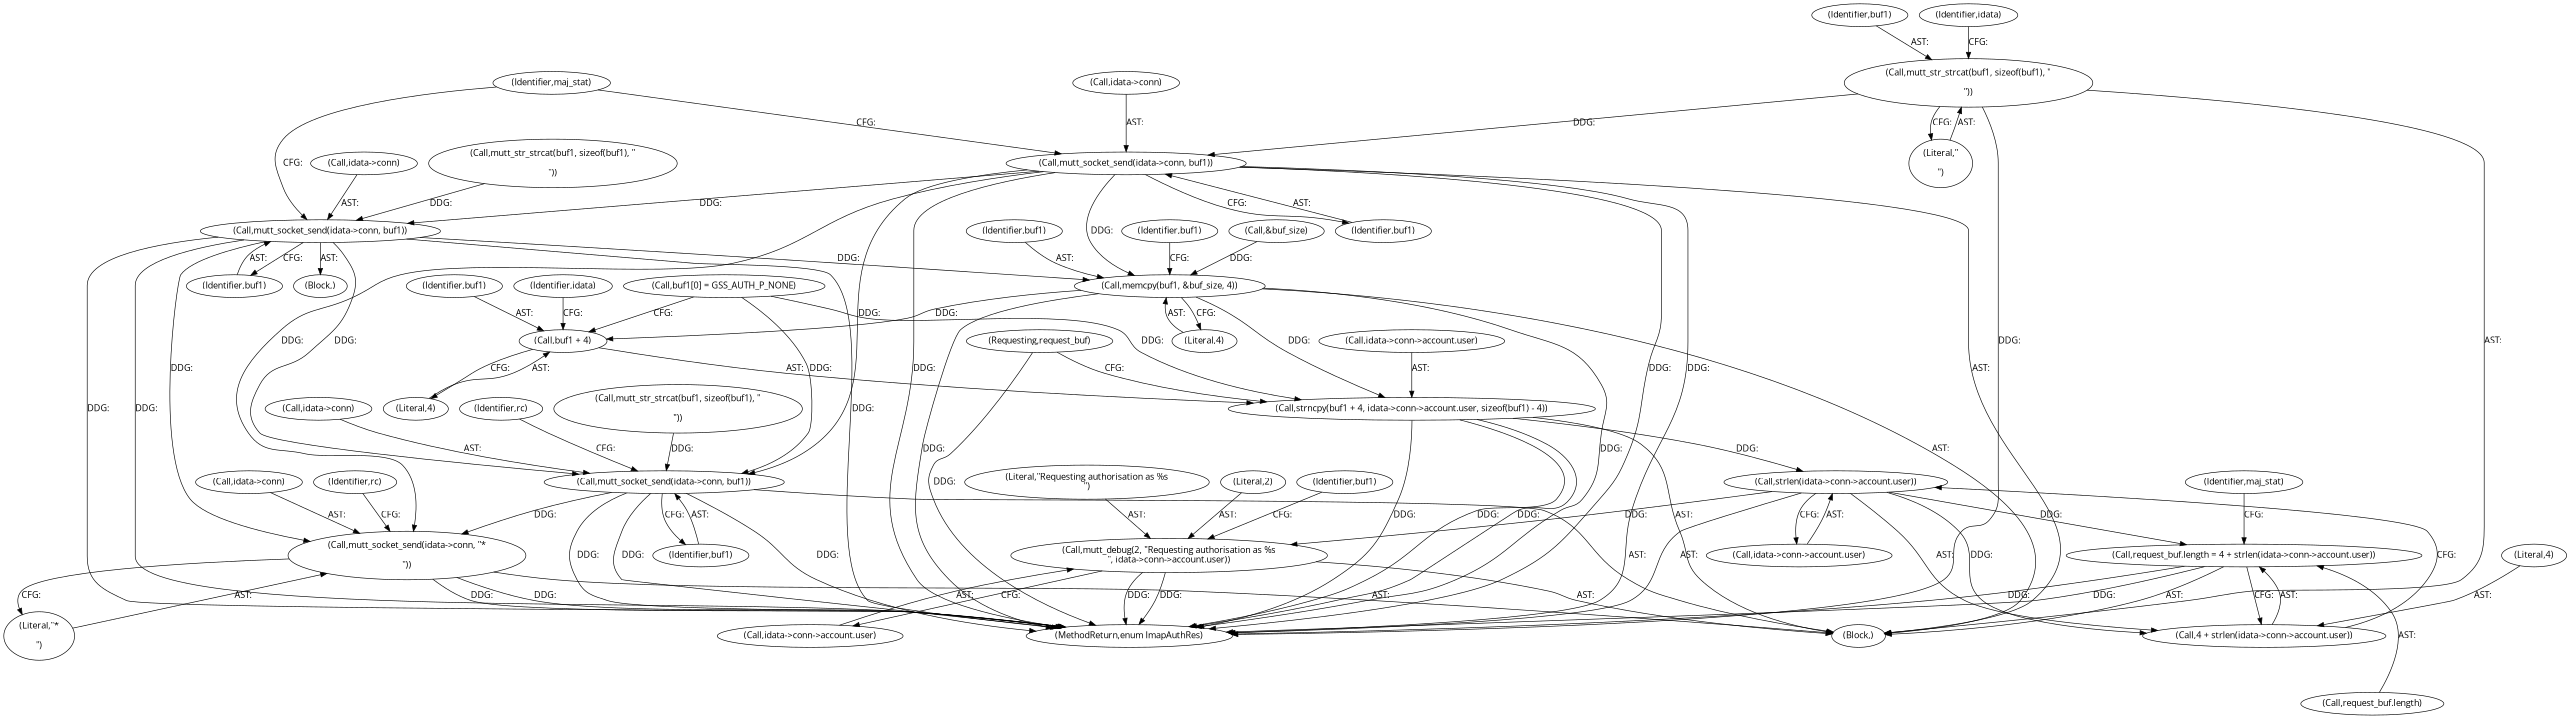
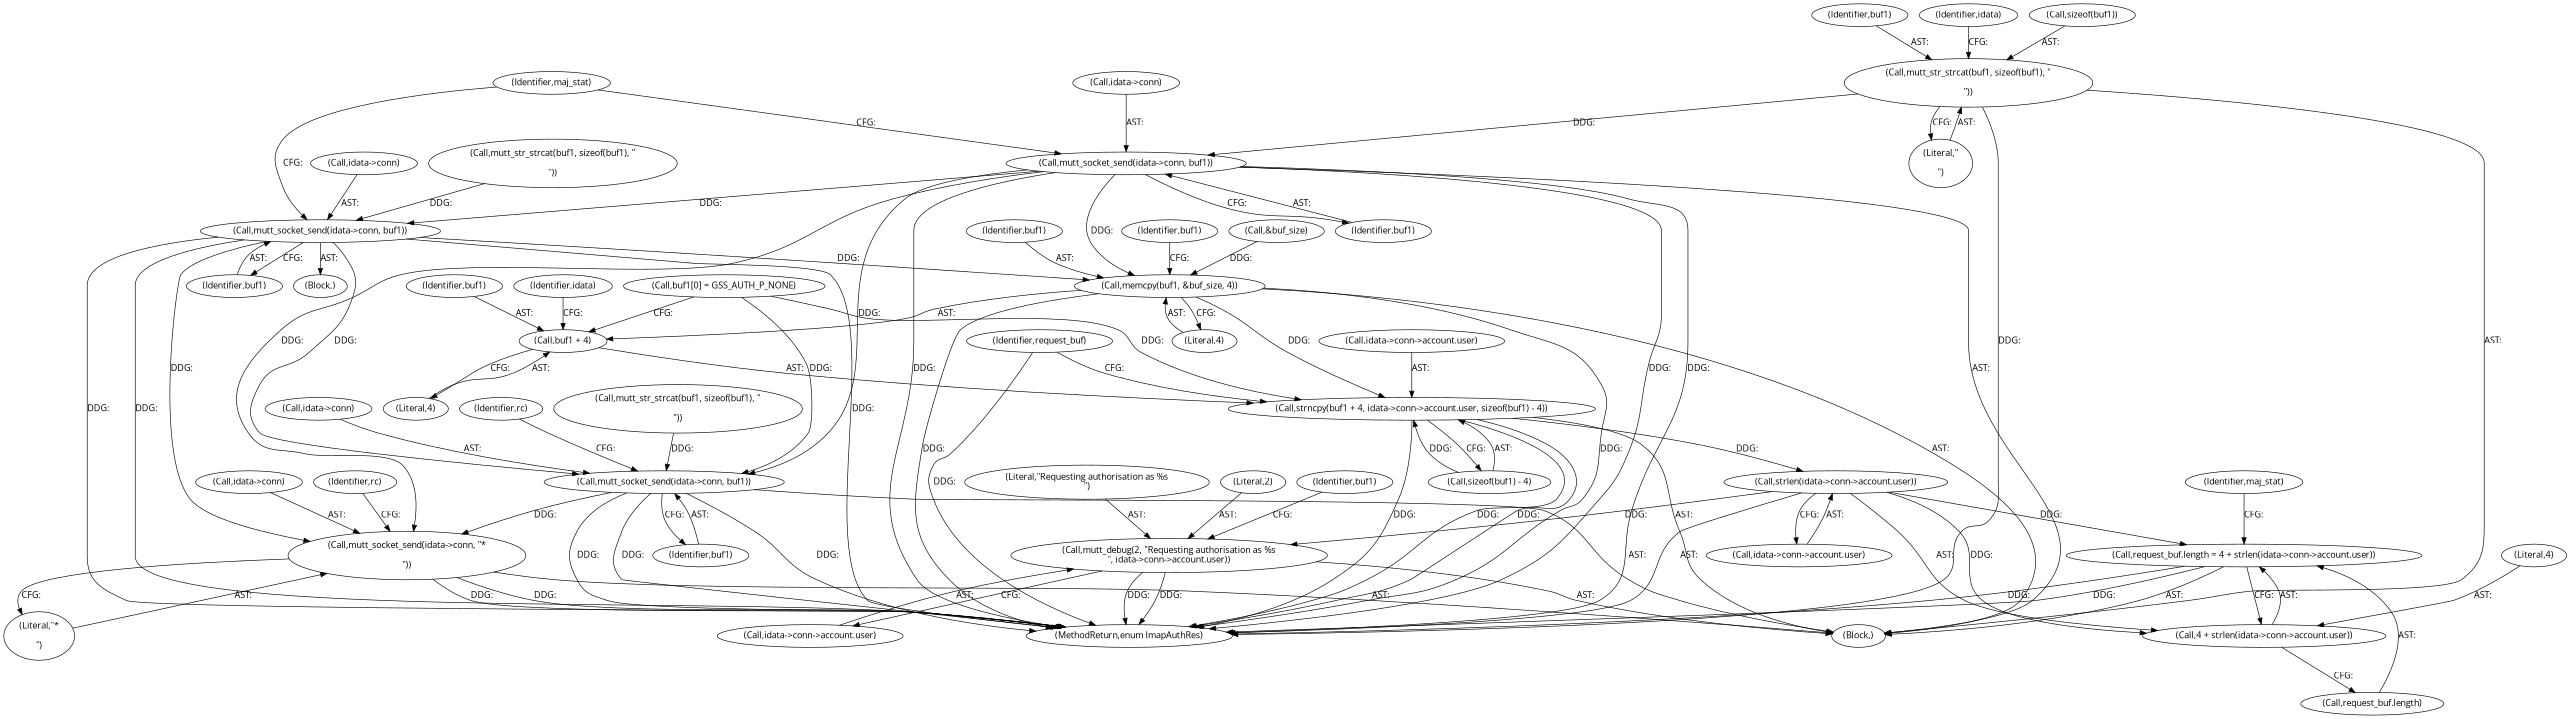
none -> (2082, 15)
(948, 314) -> (948, 314)
(1040, 341) -> (1040, 341)
none -> (1489, 482)
(2260, 508) -> (2316, 668)
